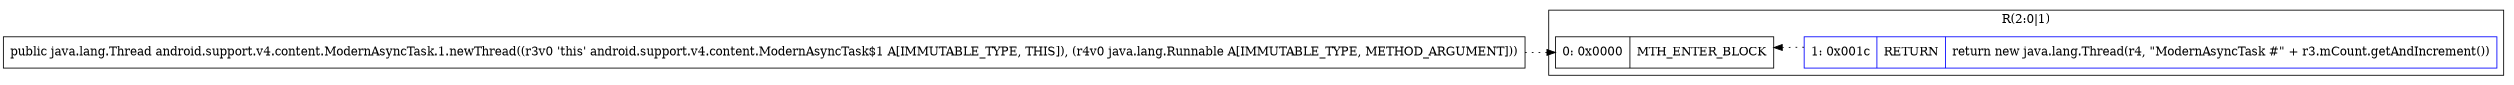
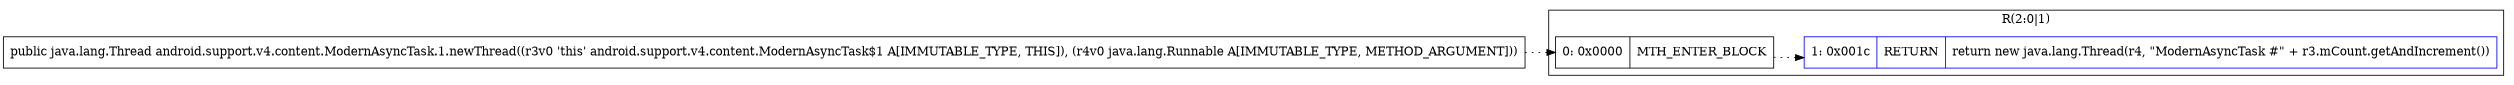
(1793, 47) -> (1785, 57)
